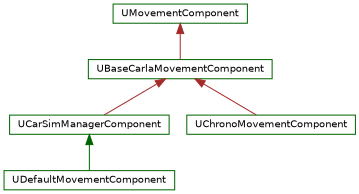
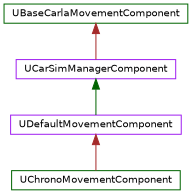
(180, 14) -> none
(230, 100) -> (96, 158)
(89, 125) -> (96, 69)
(89, 180) -> (96, 125)
